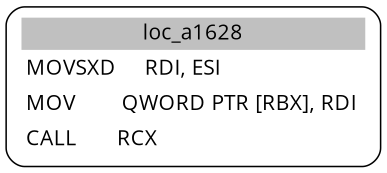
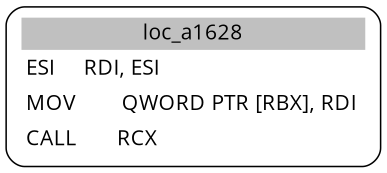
(124, 68) -> (94, 68)
